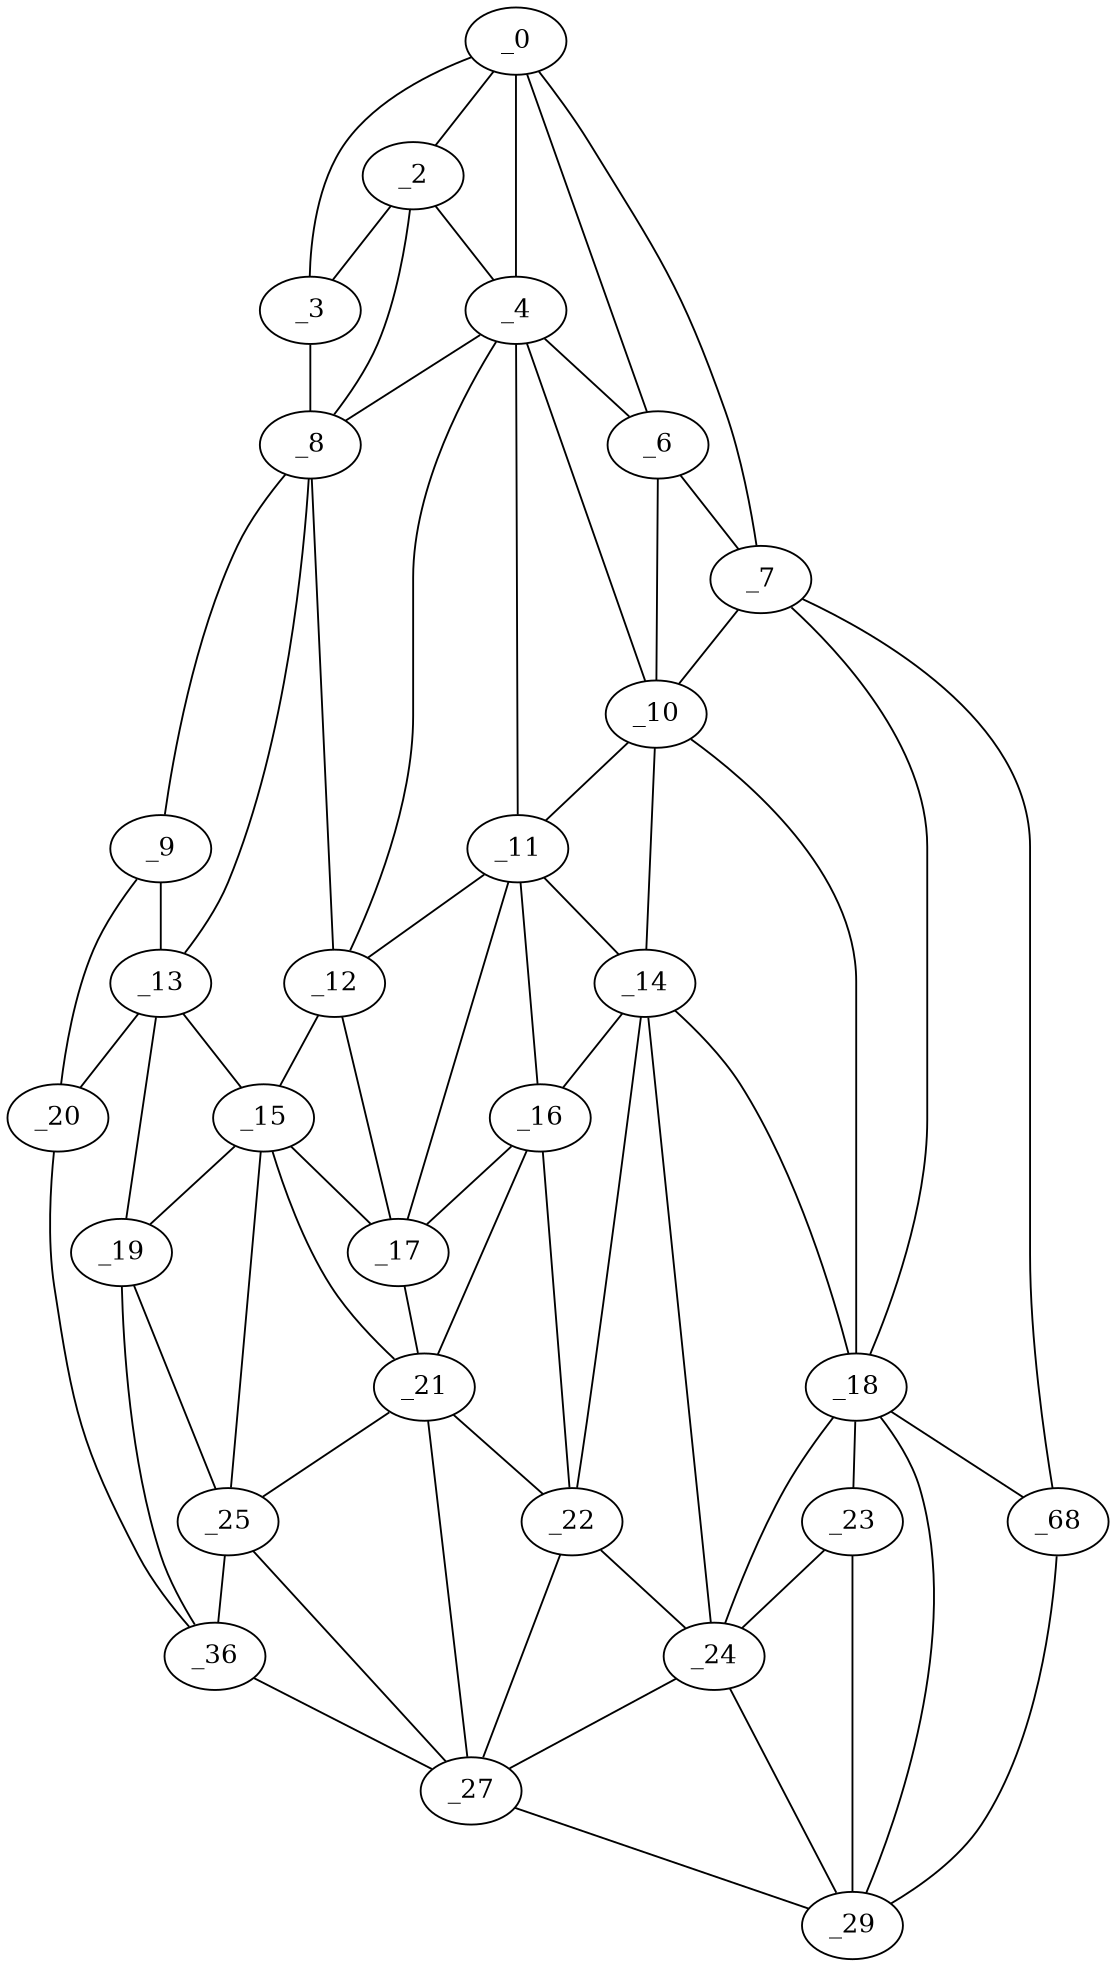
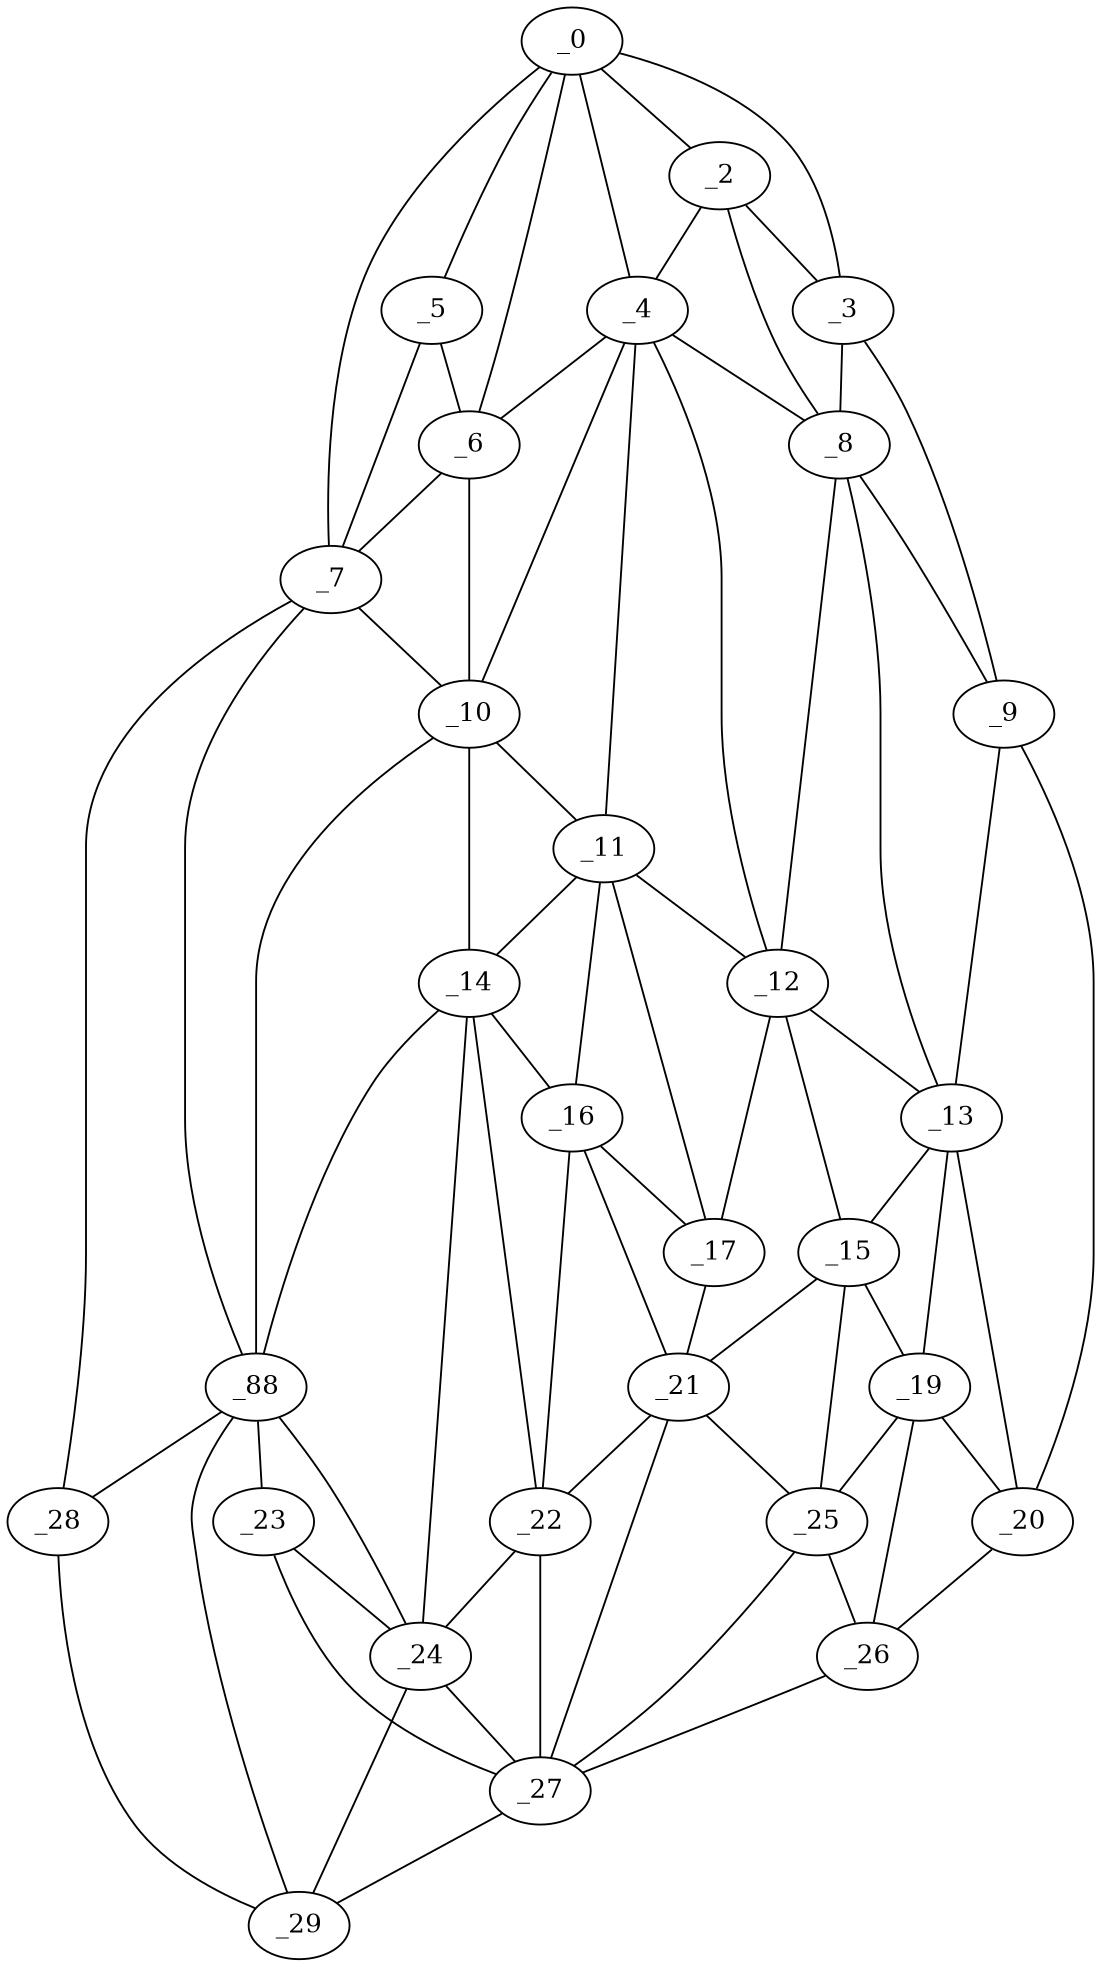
none -> (432, 310)
none -> (945, 505)
none -> (865, 1051)
(331, 1185) -> none
(856, 1387) -> (256, 1387)
none -> (971, 1454)
(1058, 1522) -> (58, 1522)
(215, 1656) -> (867, 1656)
(852, 1724) -> (357, 1693)
